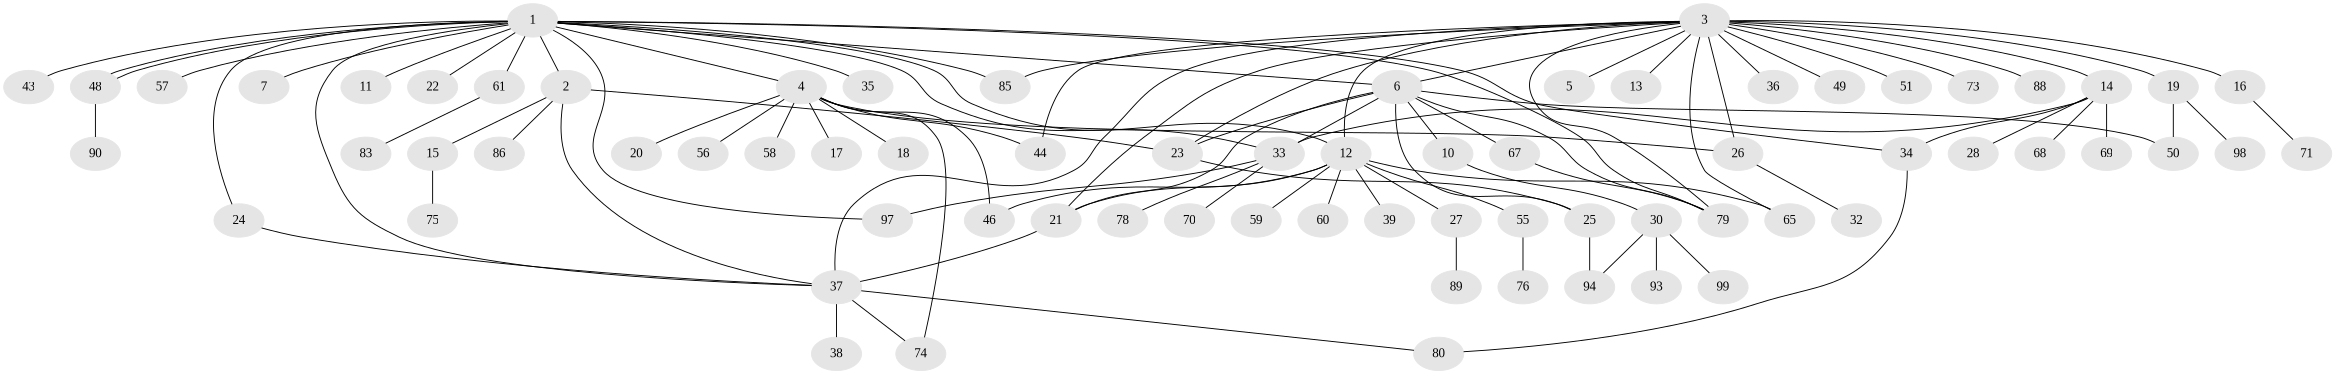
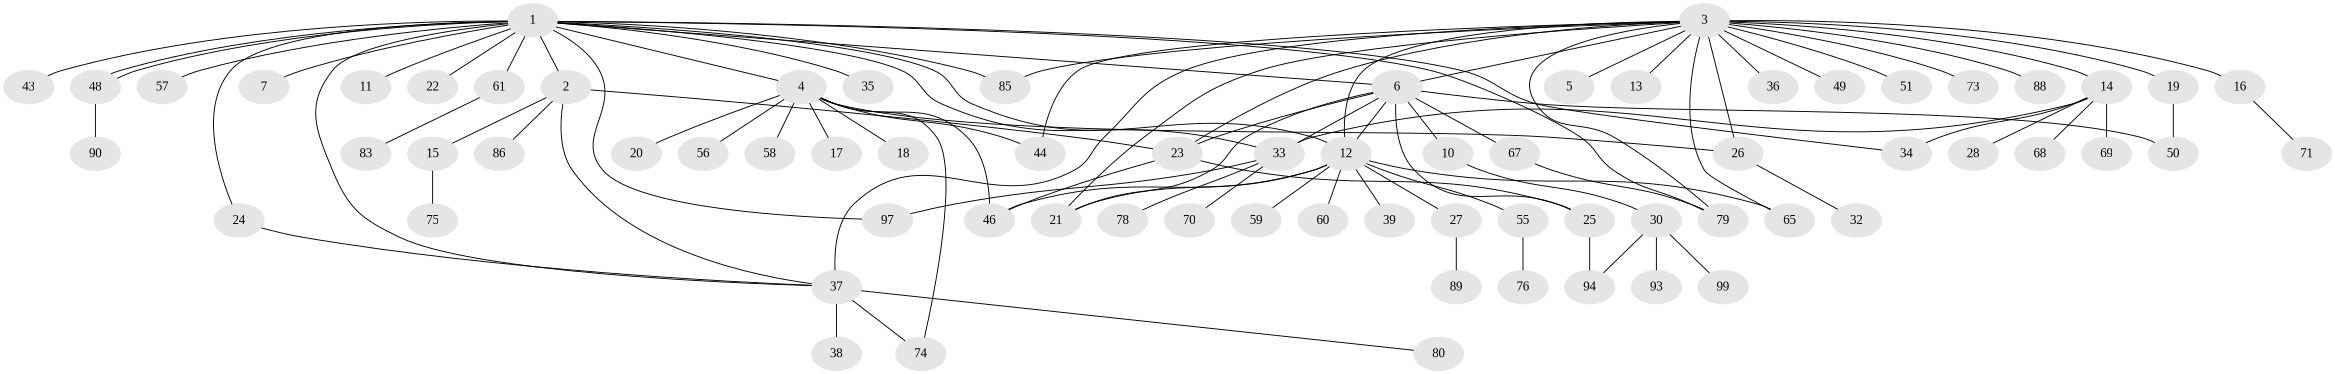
(1563, 148) -> (1372, 120)
(2240, 154) -> none
none -> (1110, 174)
(949, 260) -> none
(1721, 314) -> none
